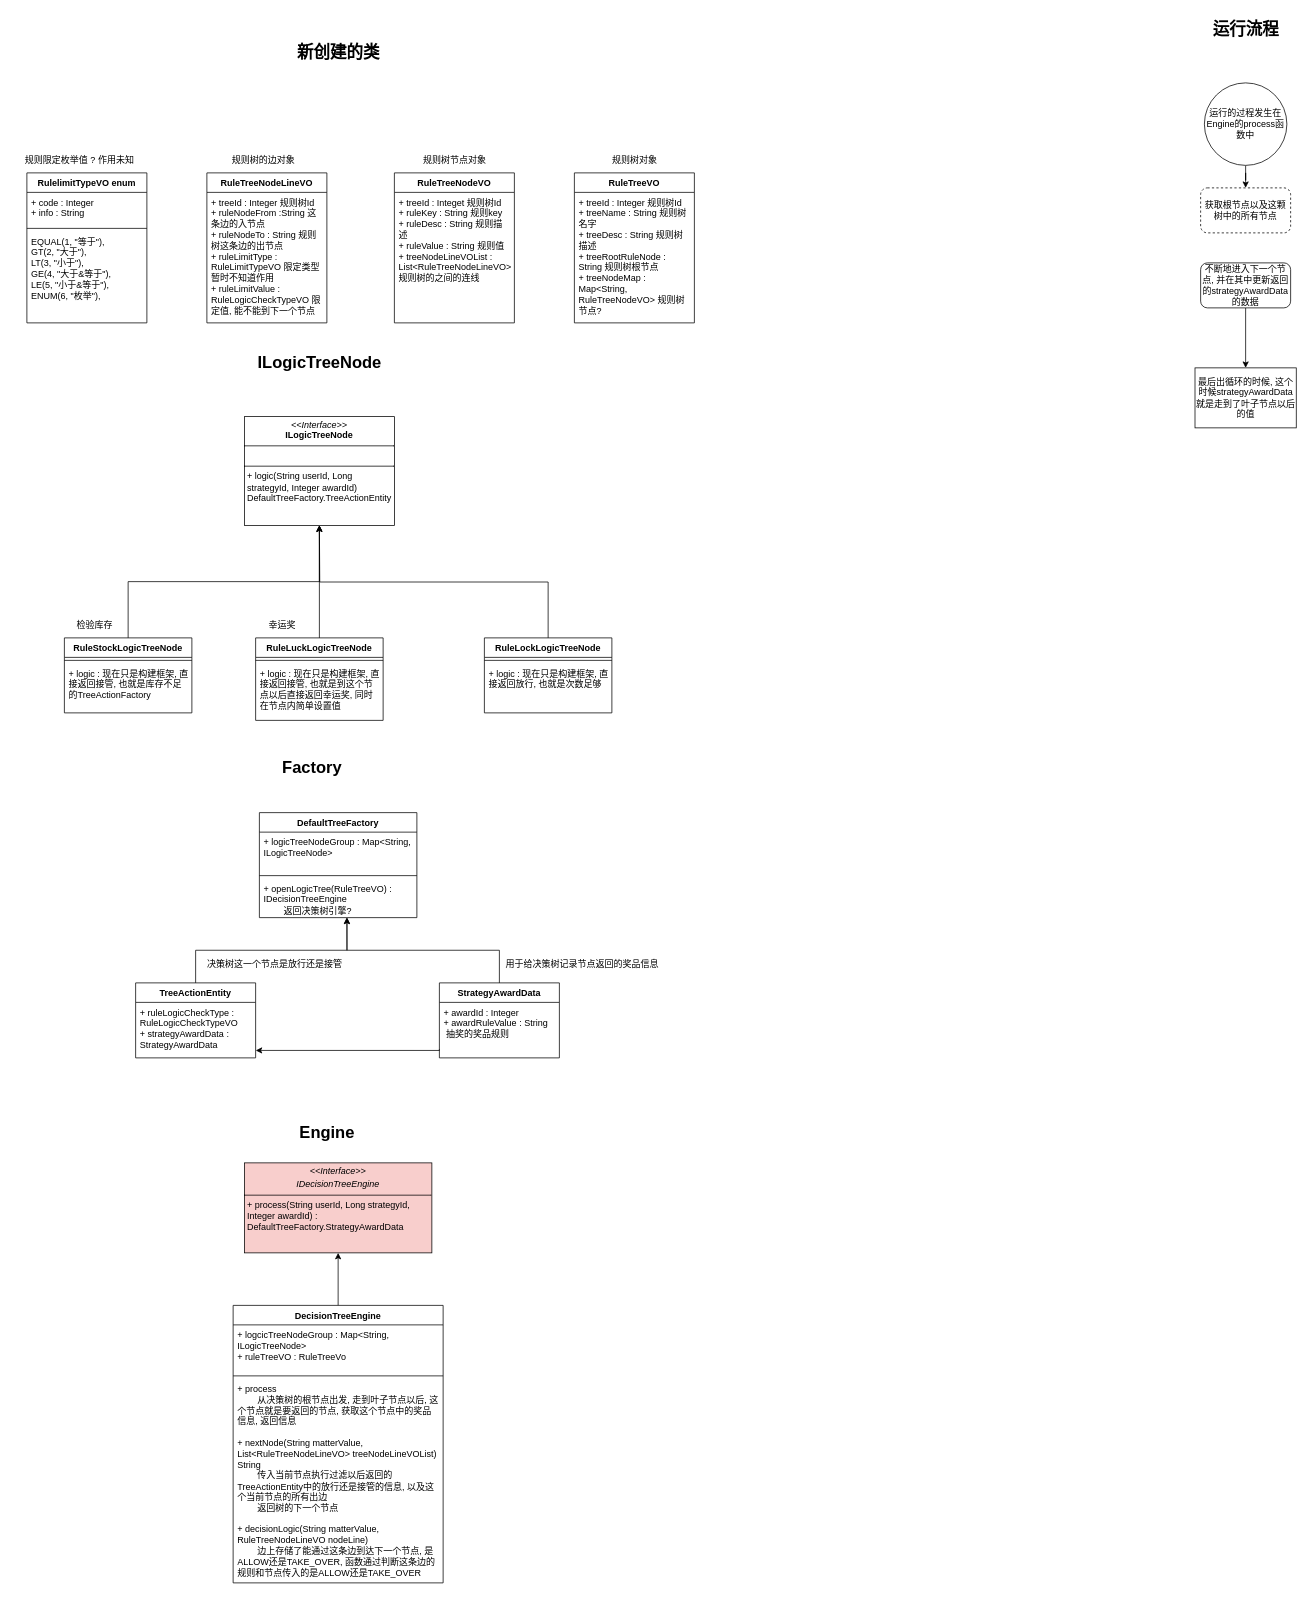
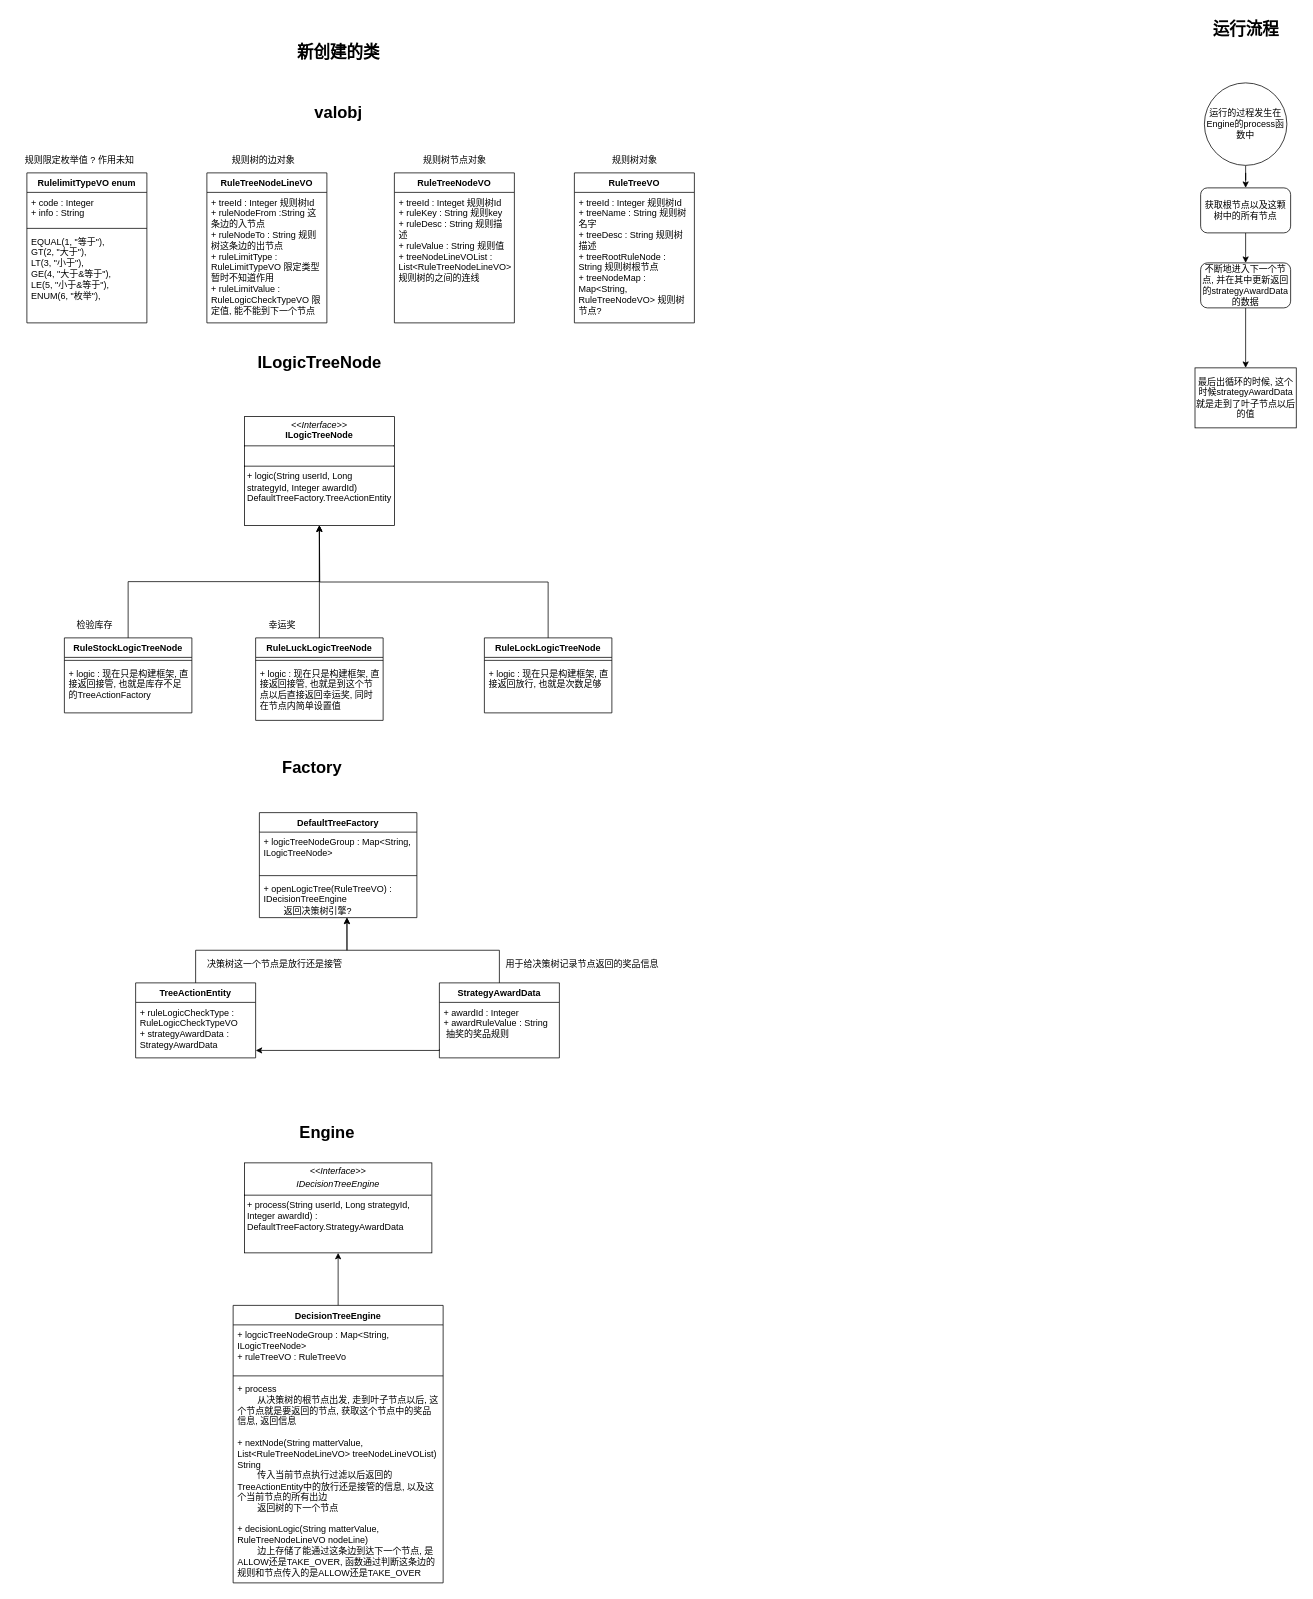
none -> (338, 113)
(1245, 210) -> (1245, 210)
none -> (1245, 245)
(338, 1208) -> (338, 1208)
